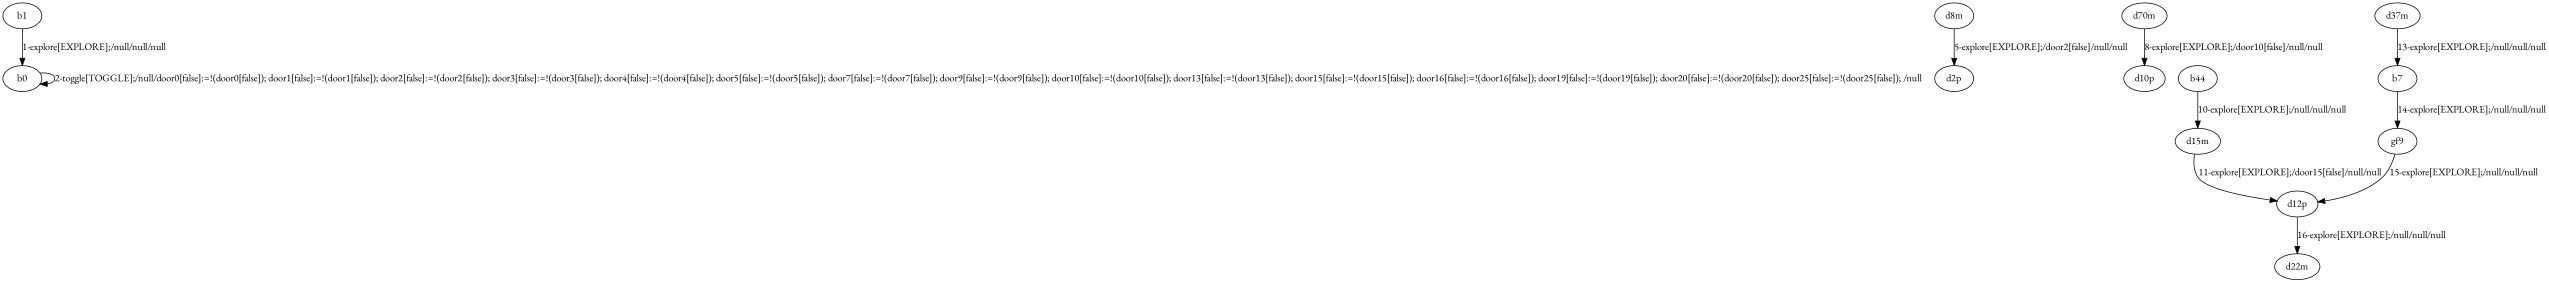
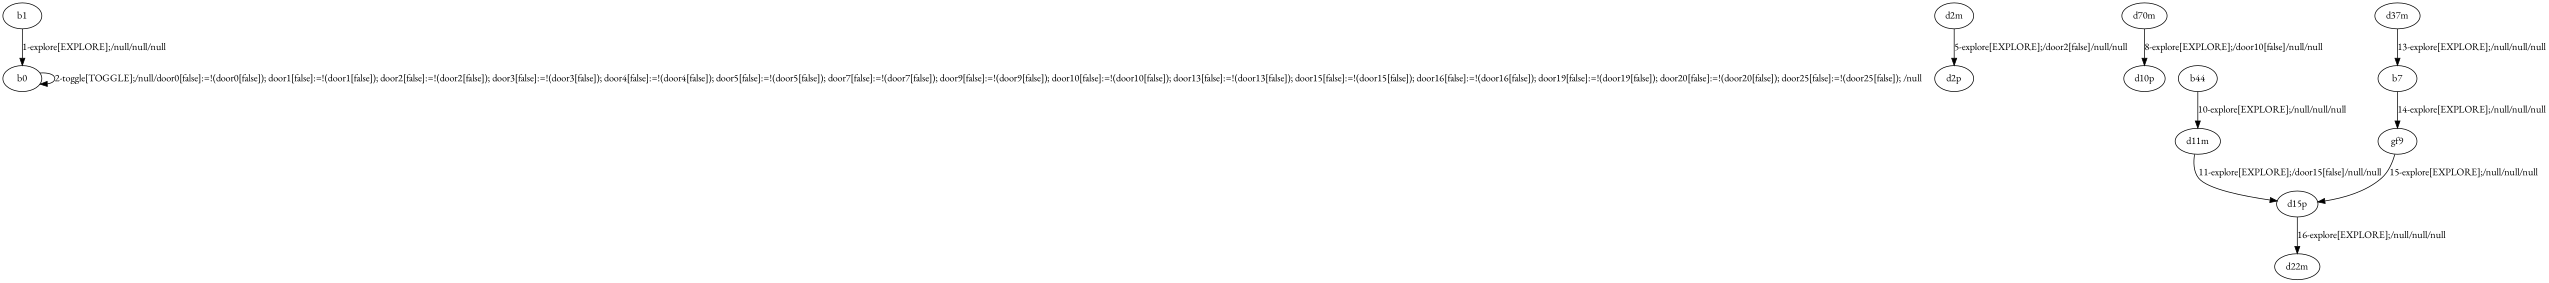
(1954, 16) -> (1954, 16)
(2198, 141) -> (2198, 141)
(2297, 204) -> (2297, 204)
